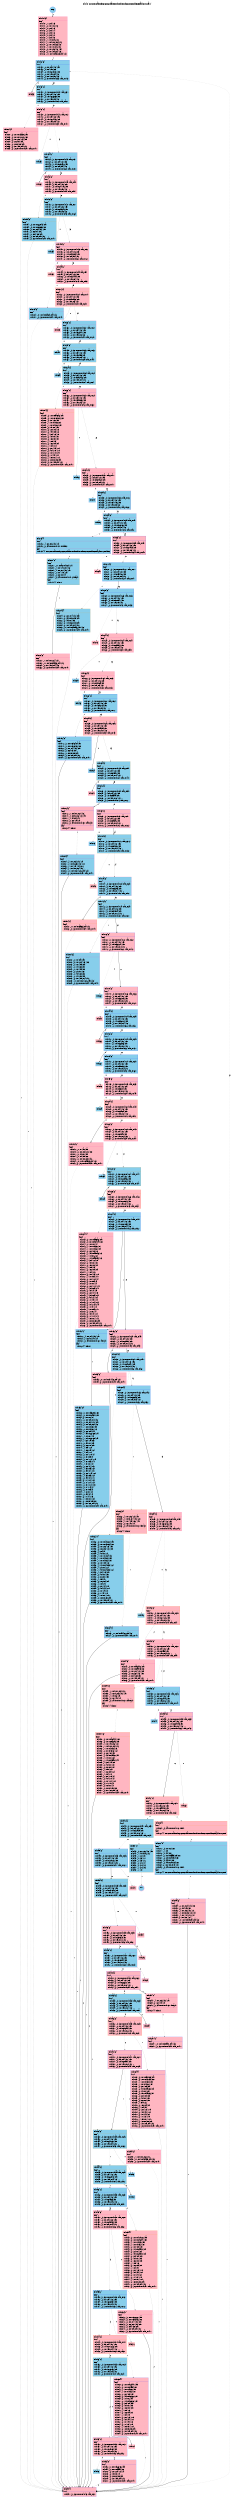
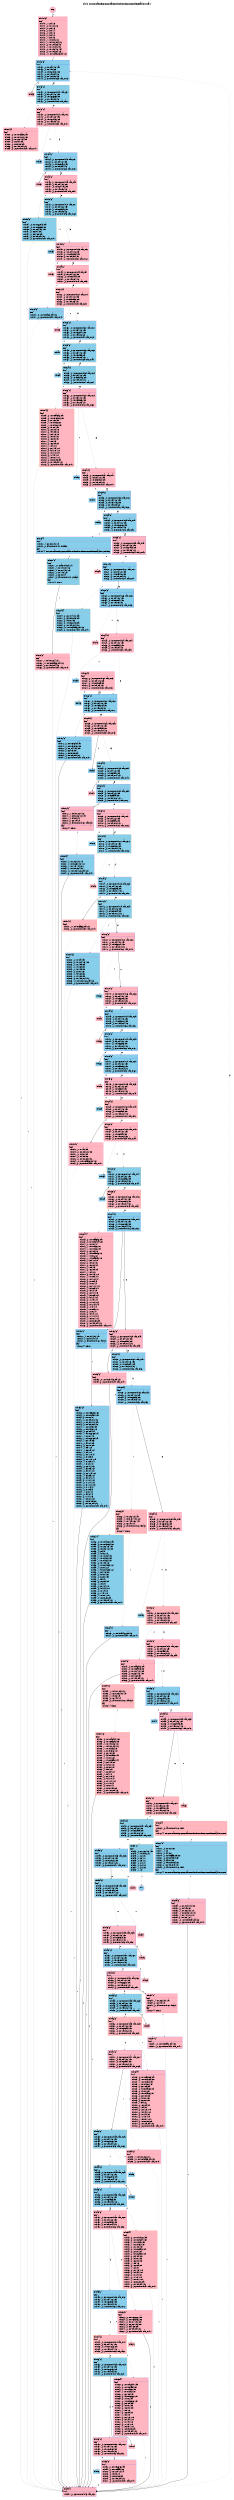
(53, 10) -> (53, 10)
(107, 662) -> (119, 673)
